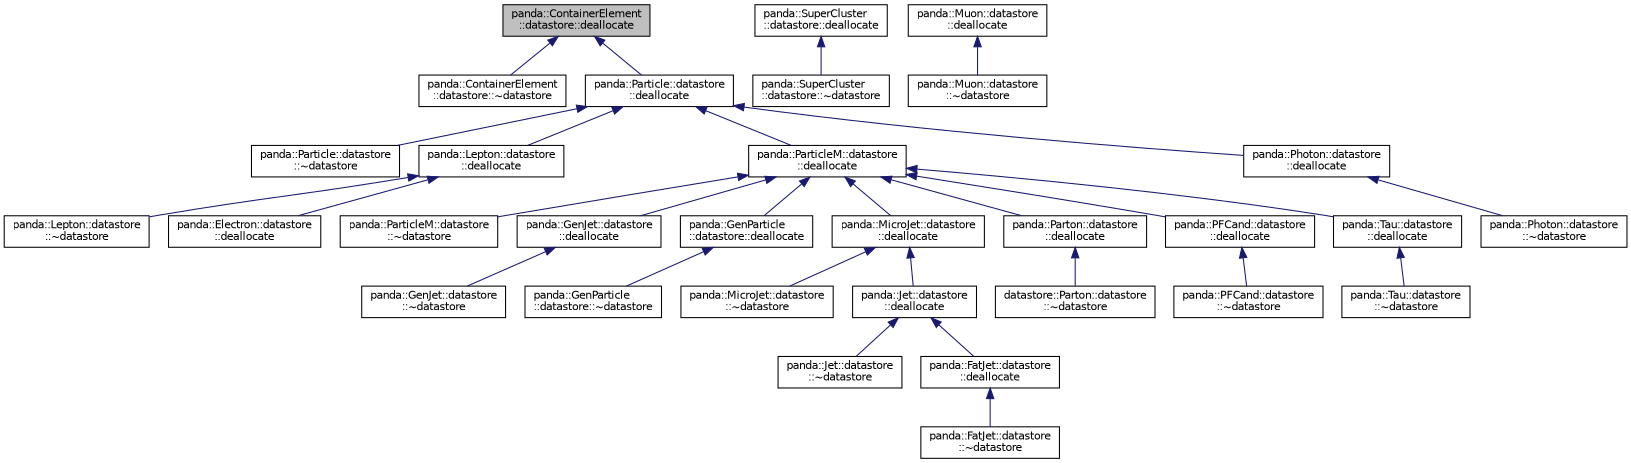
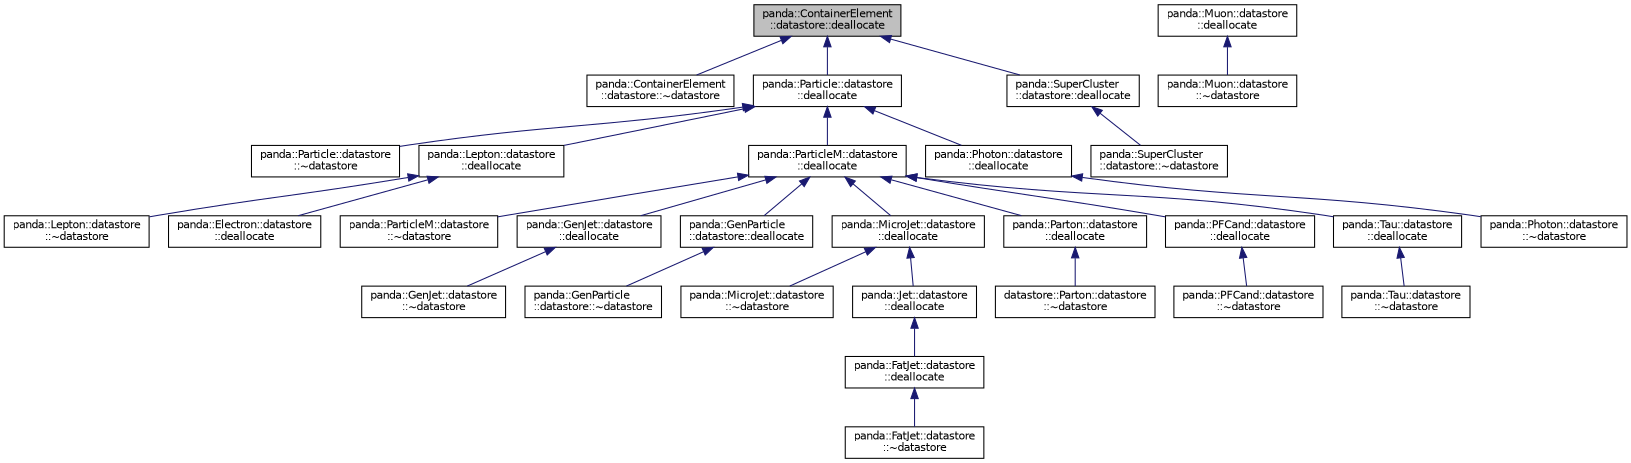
none -> (955, 57)
(840, 372) -> none
